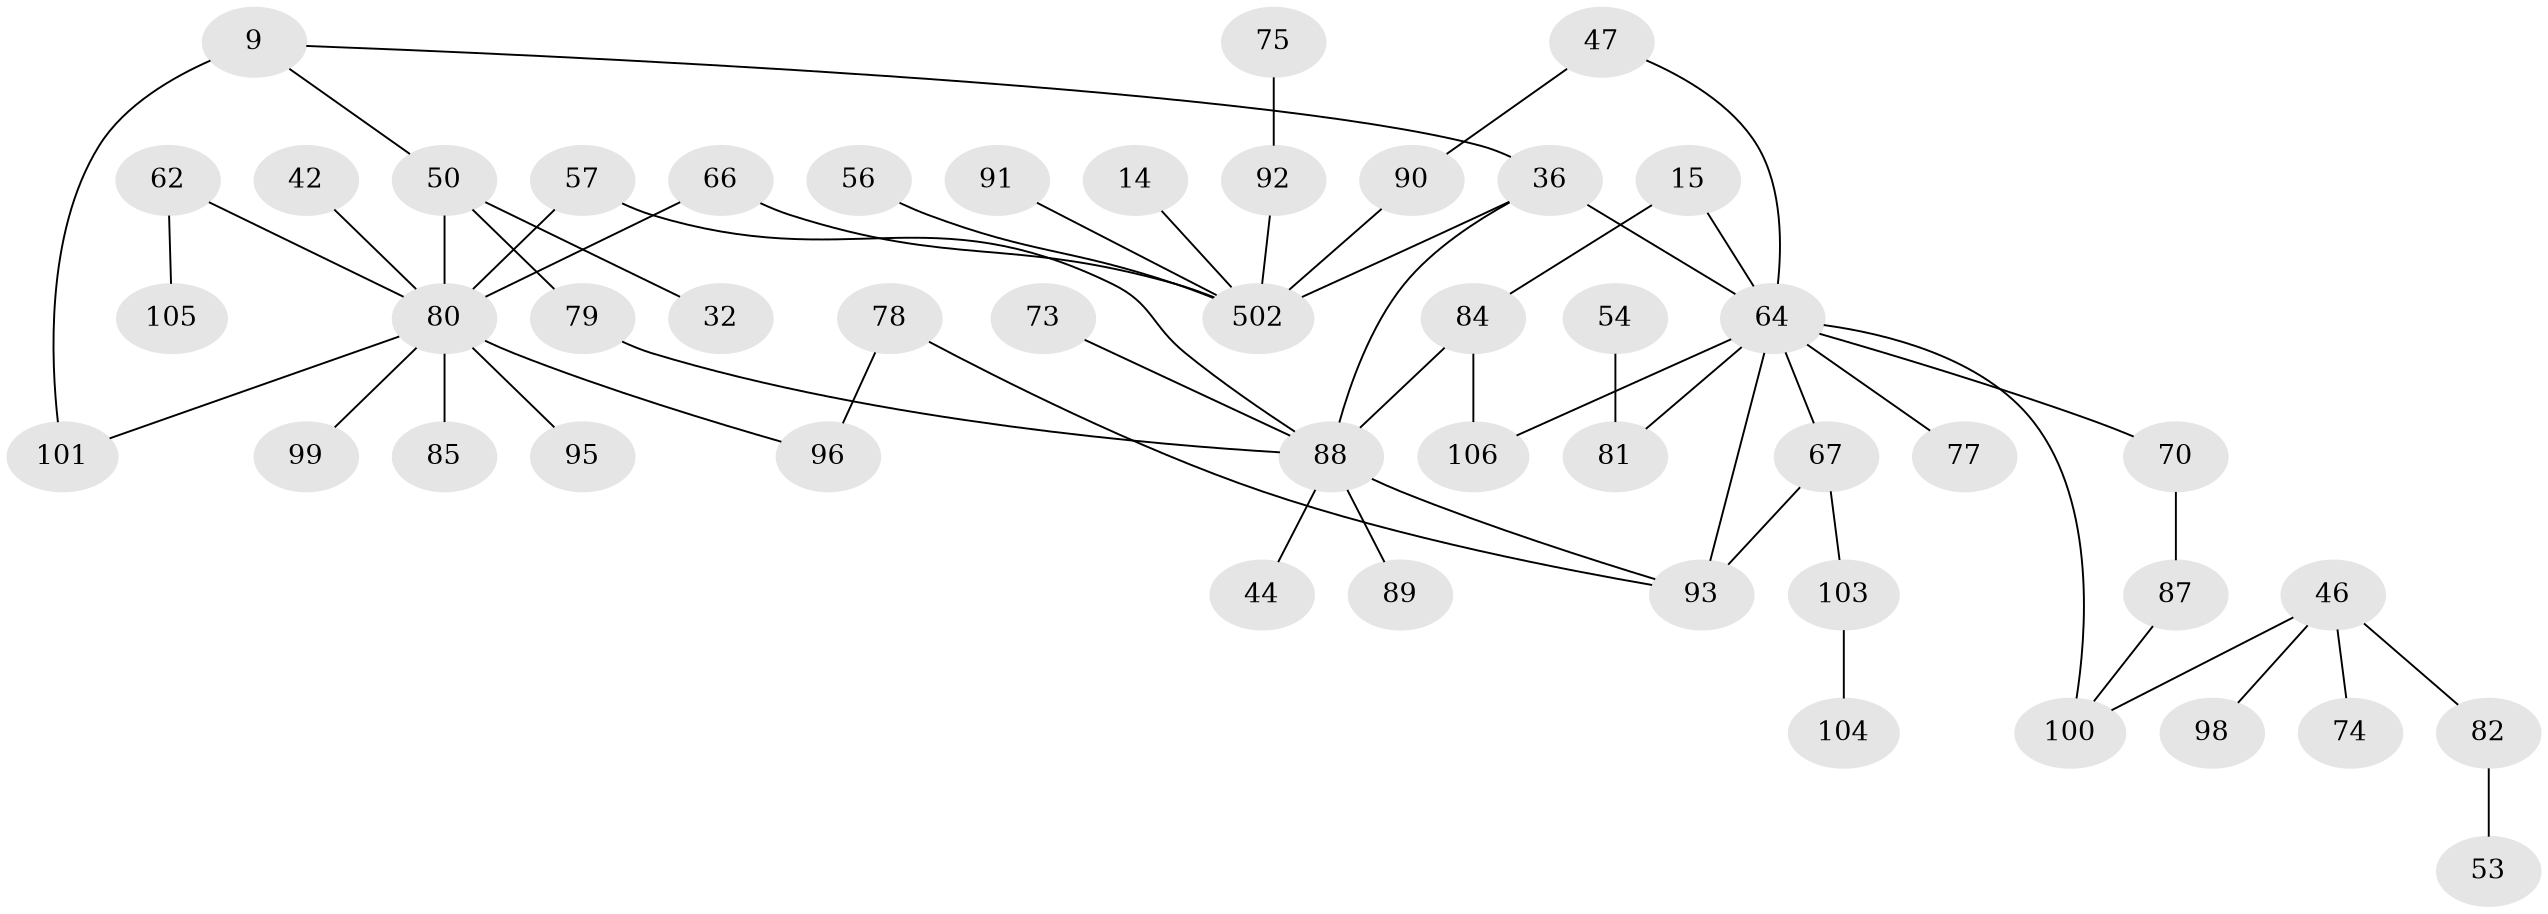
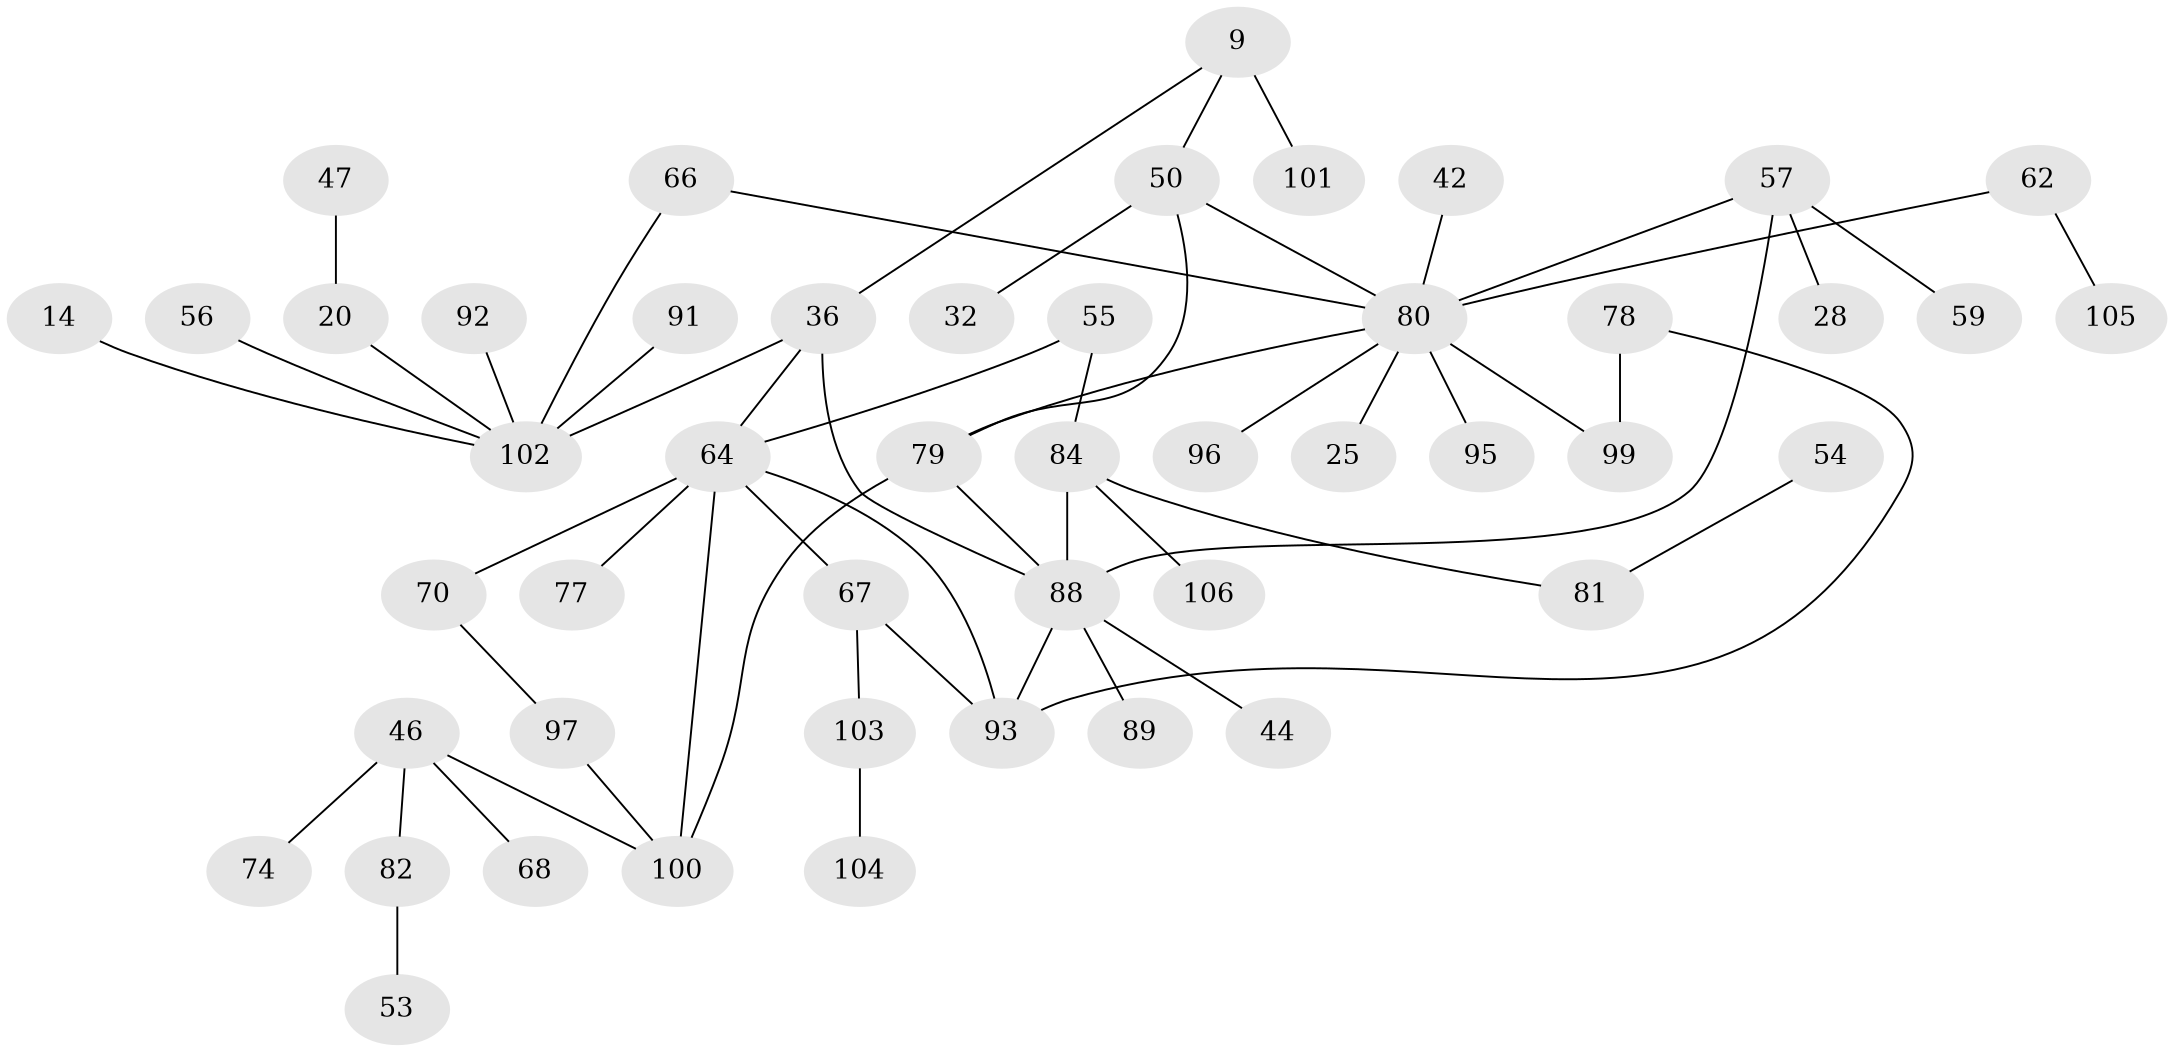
(1274, 42) -> none
(1757, 146) -> none
(1412, 180) -> (336, 319)
(1688, 180) -> (1100, 319)
(1043, 319) -> none
(1258, 319) -> (526, 457)
none -> (1831, 319)
none -> (1969, 319)
(1629, 385) -> none
(254, 387) -> (1174, 371)
(859, 388) -> (1620, 388)
(1694, 388) -> (1278, 532)
(445, 457) -> (1344, 457)
(2176, 595) -> (562, 733)
none -> (750, 634)
(2212, 733) -> (536, 871)
